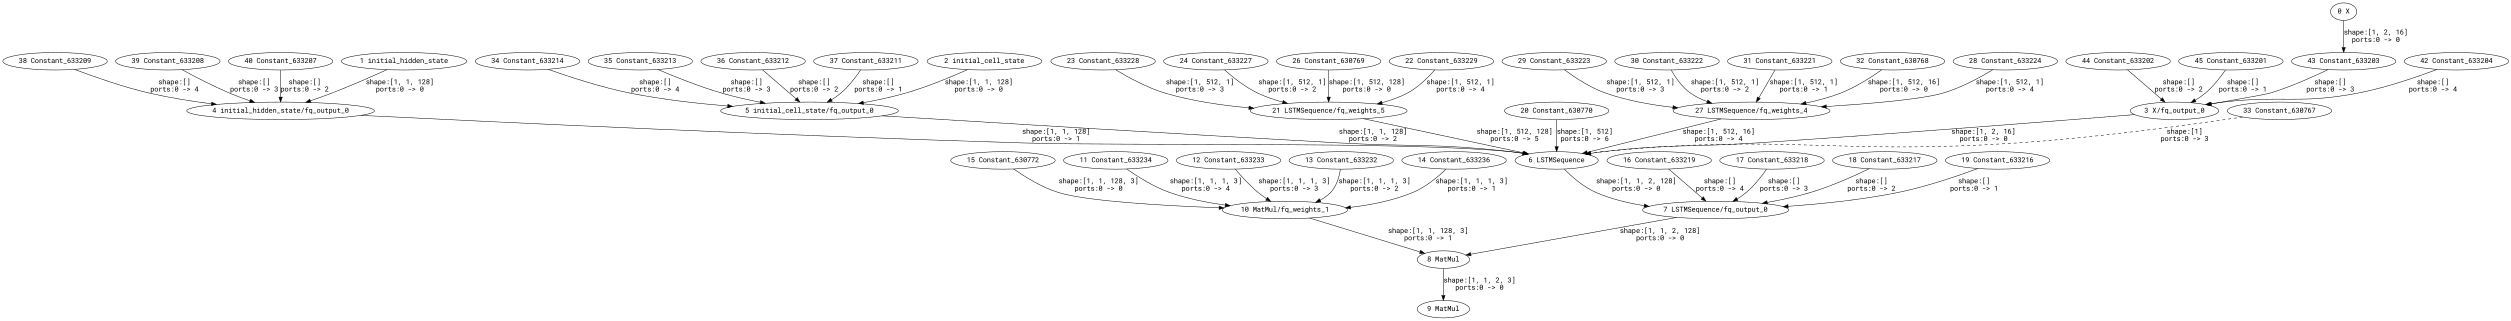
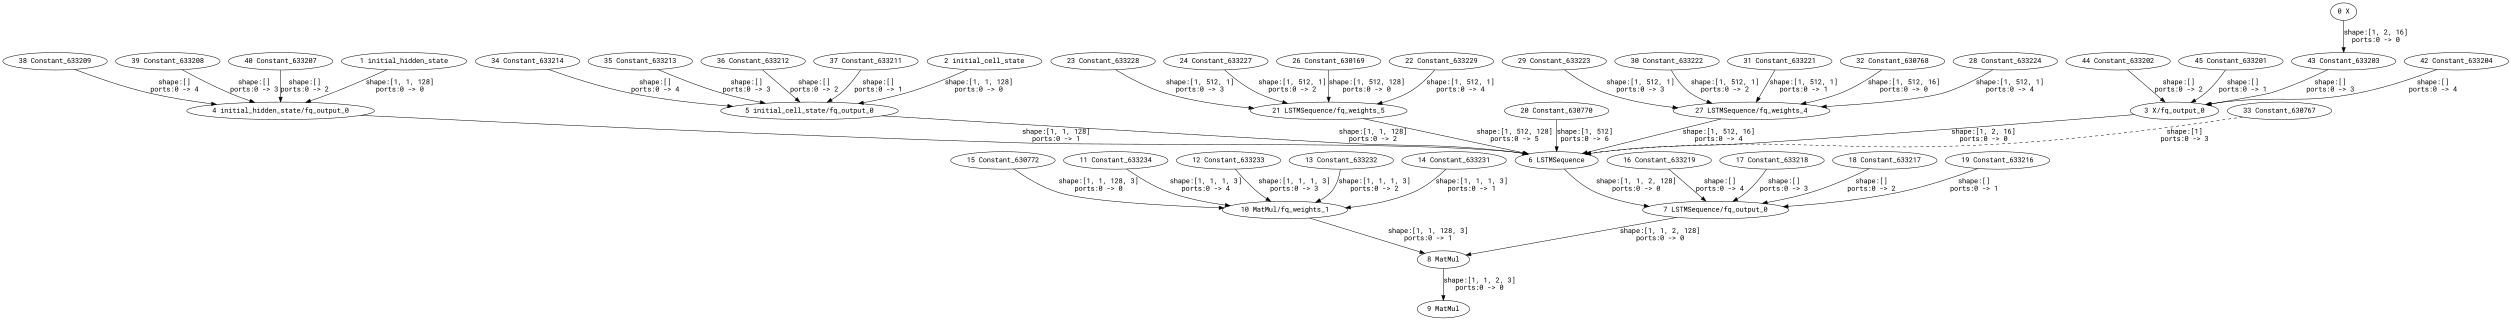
(1329, 61) -> (1329, 61)
(1454, 160) -> (1454, 160)
